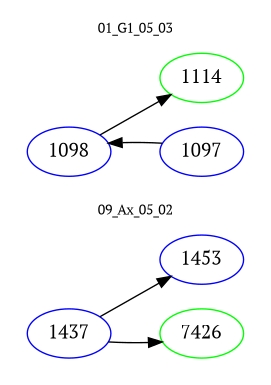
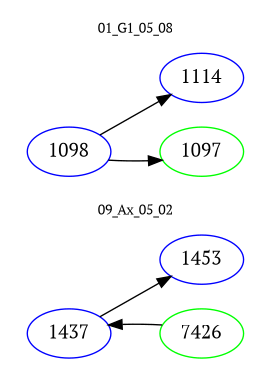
(135, 29) -> (135, 29)
(202, 78) -> (202, 78)
(142, 143) -> (128, 161)
(202, 152) -> (202, 152)
(128, 343) -> (142, 324)
